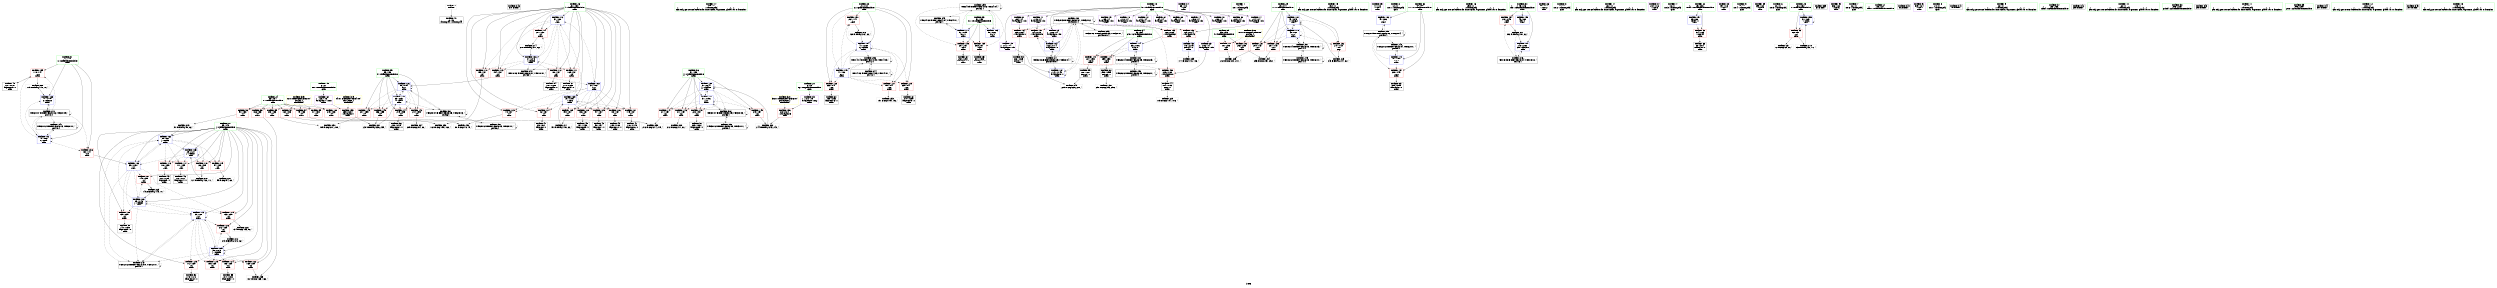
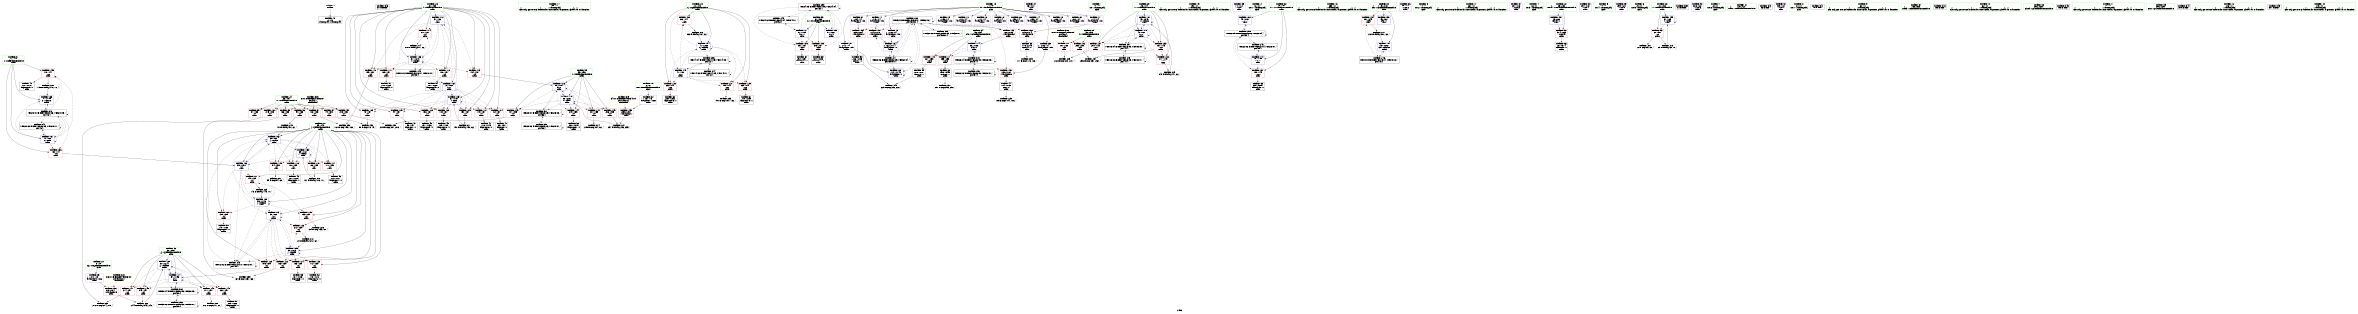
(1322, 25) -> (1162, 53)
none -> (223, 274)
